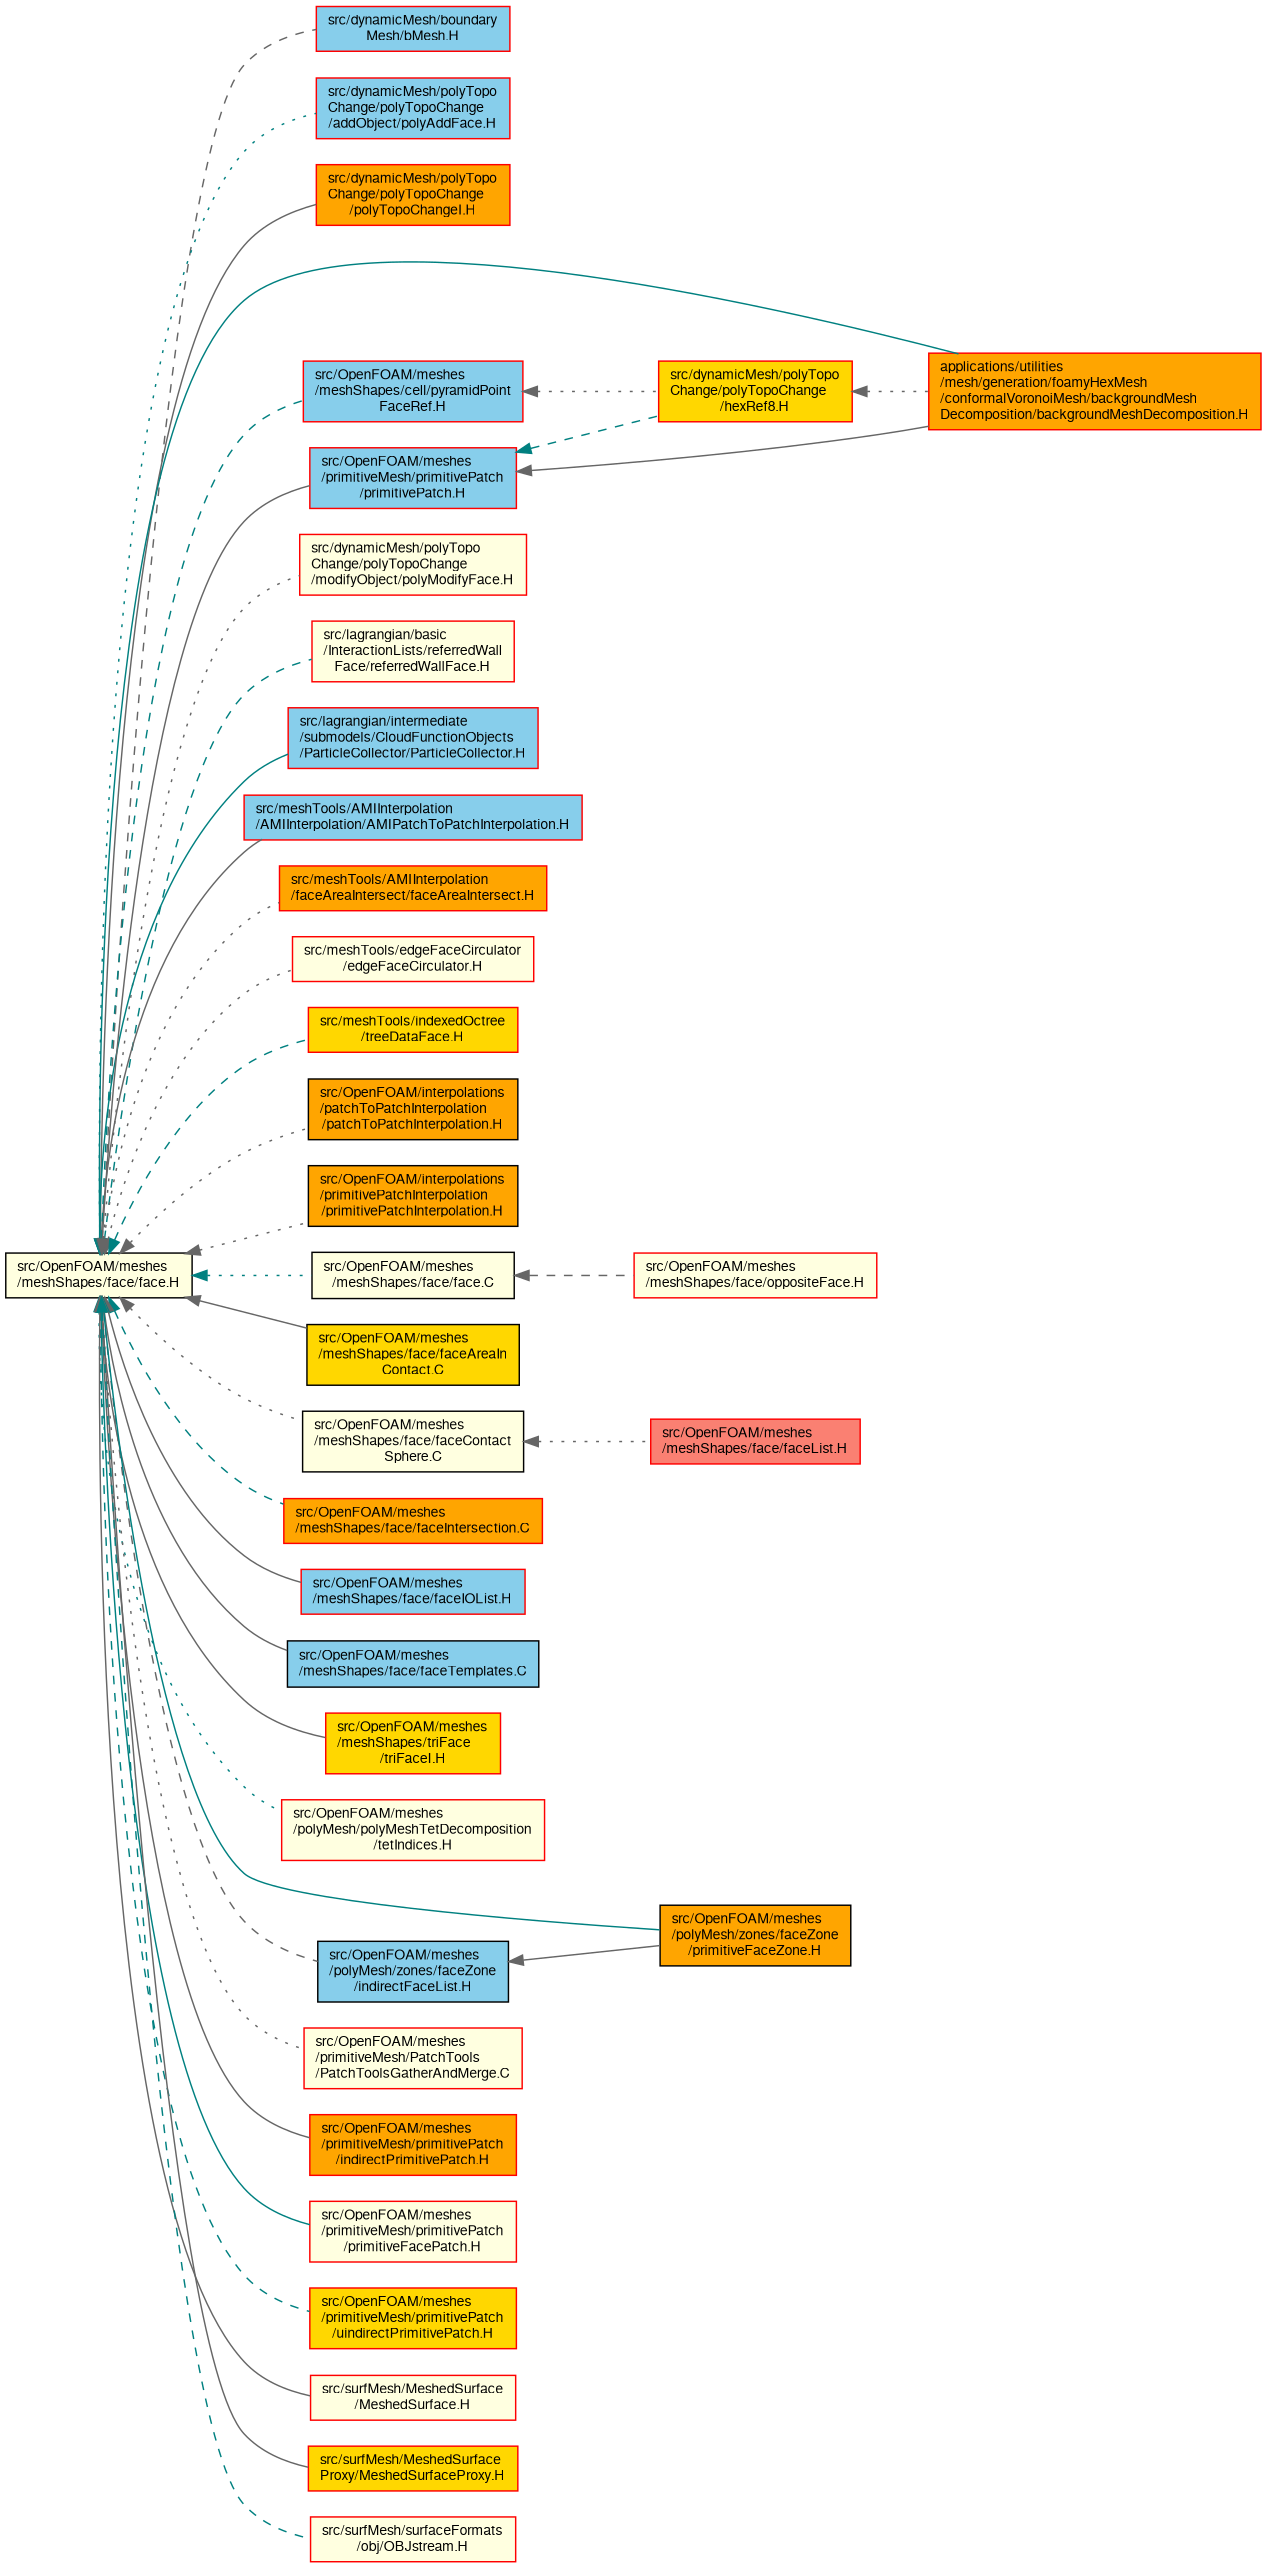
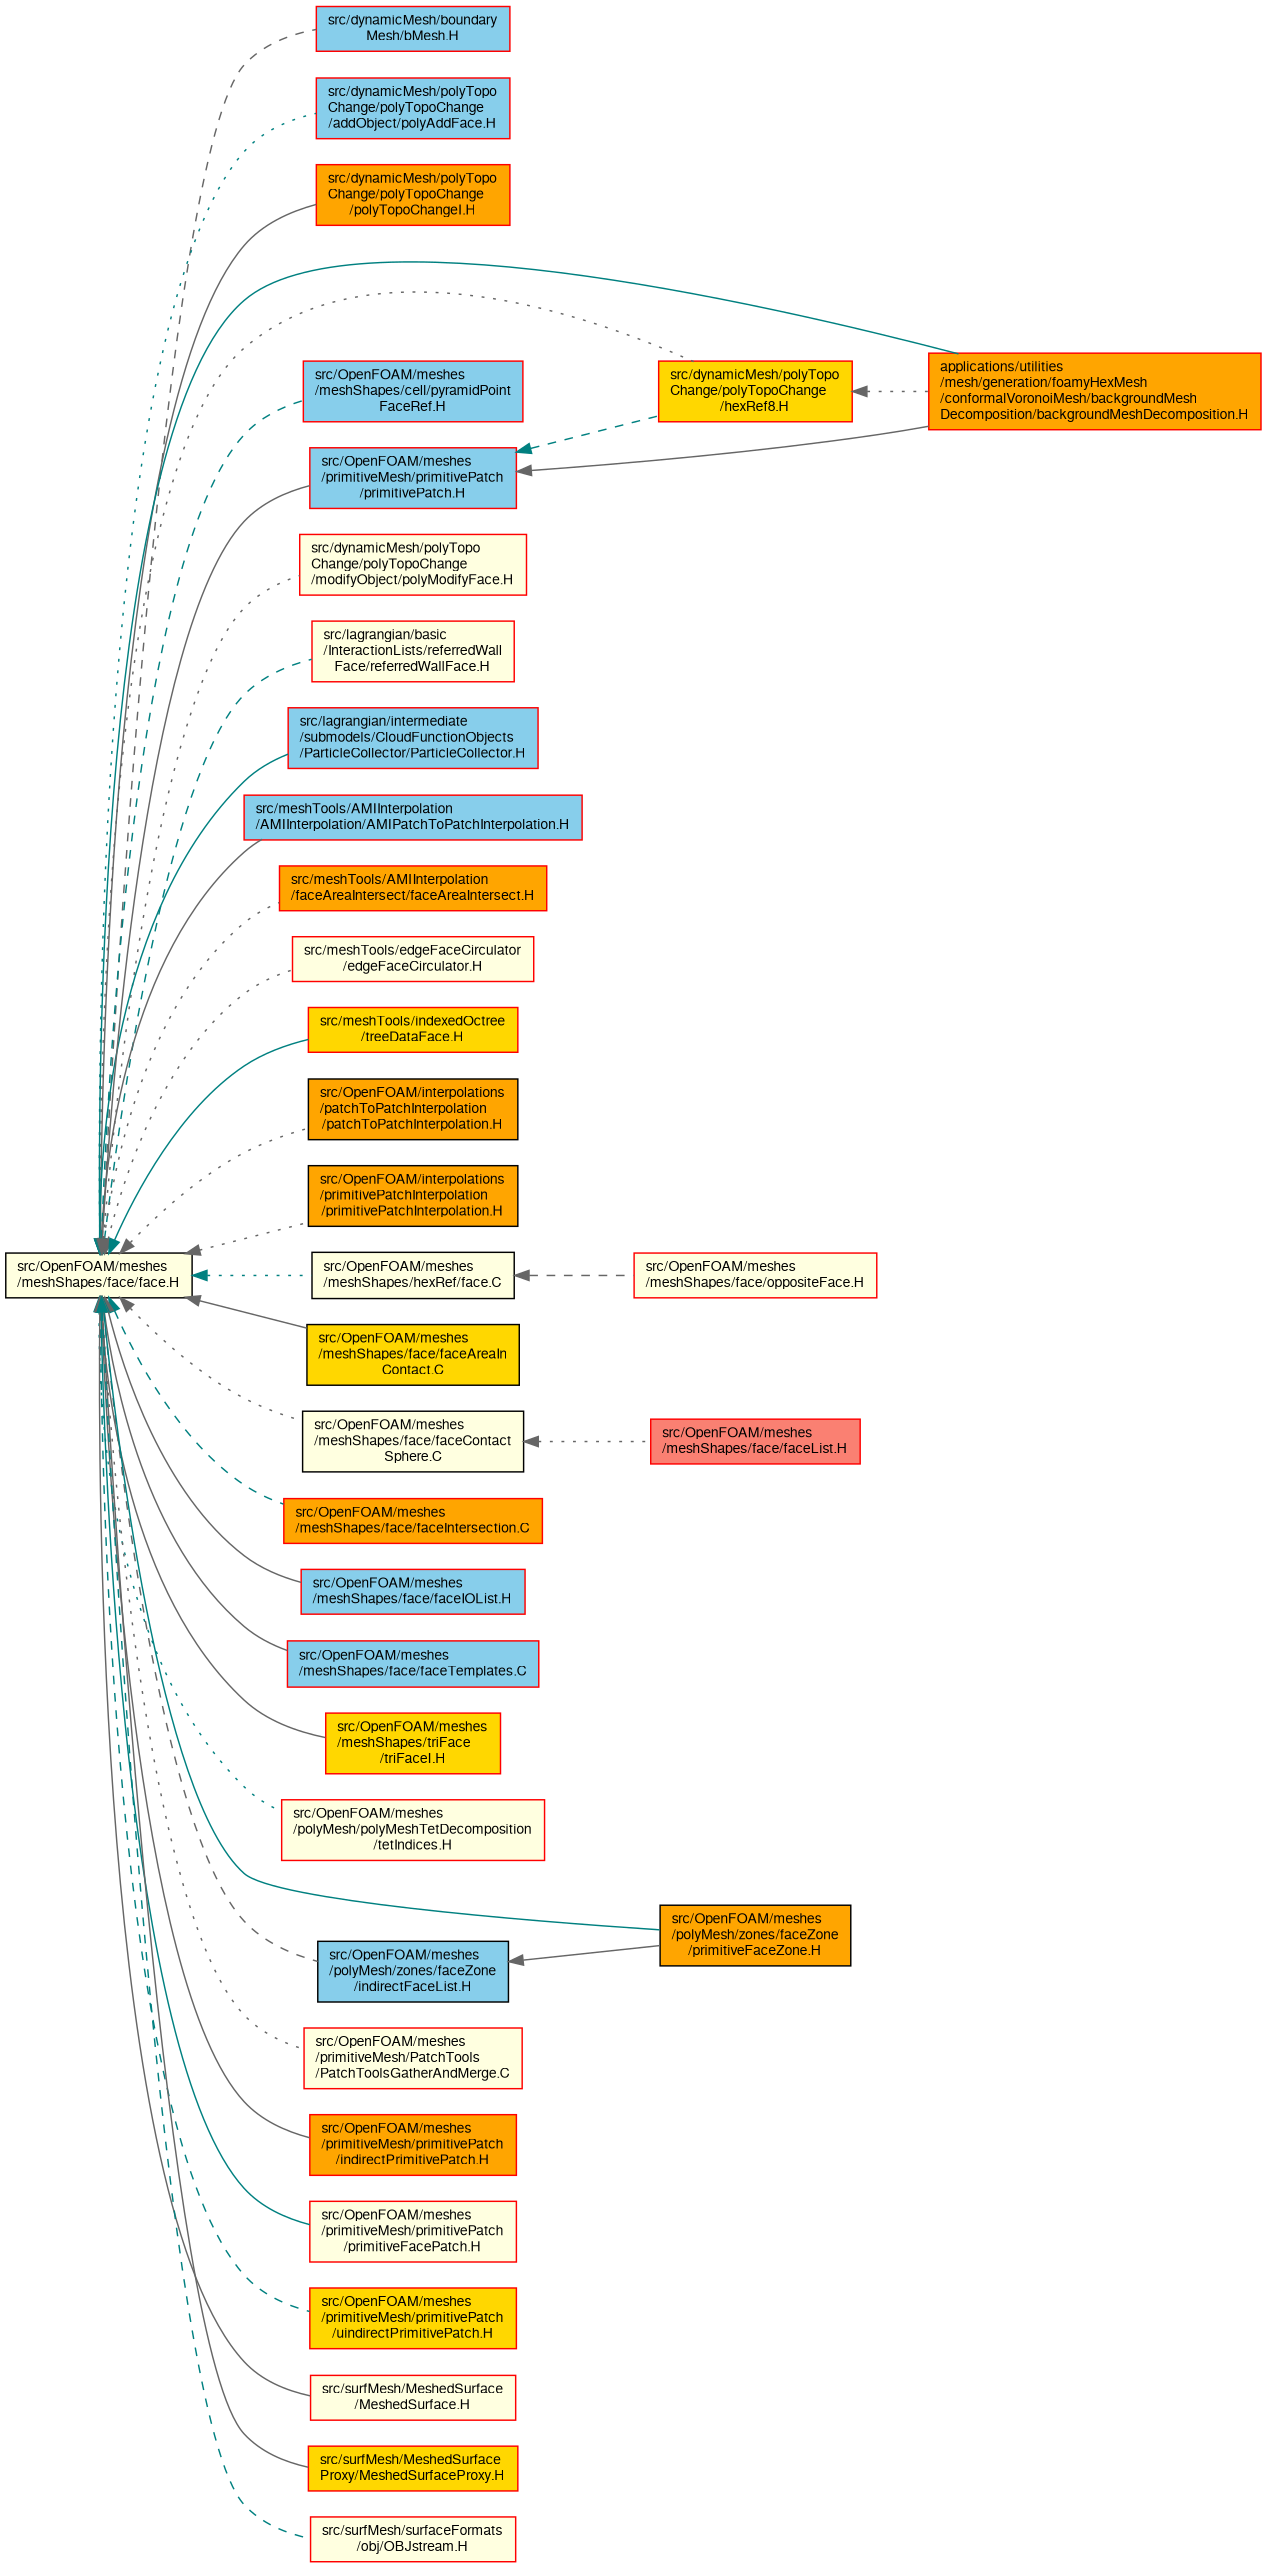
(598, 391) -> (175, 482)
(189, 1117) -> (189, 1117)
(413, 1275) -> (413, 1275)
(413, 1664) -> (413, 1664)
